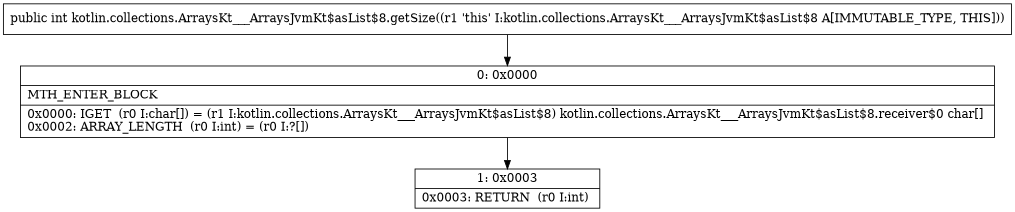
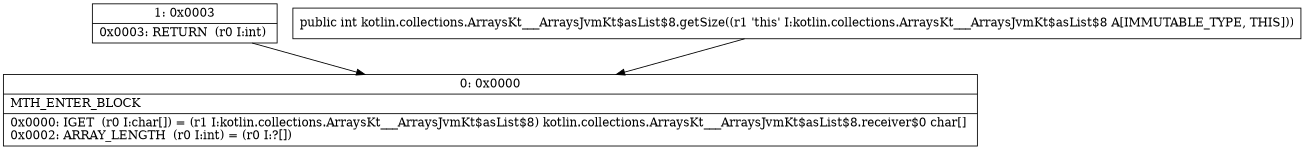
(507, 149) -> (304, 58)
